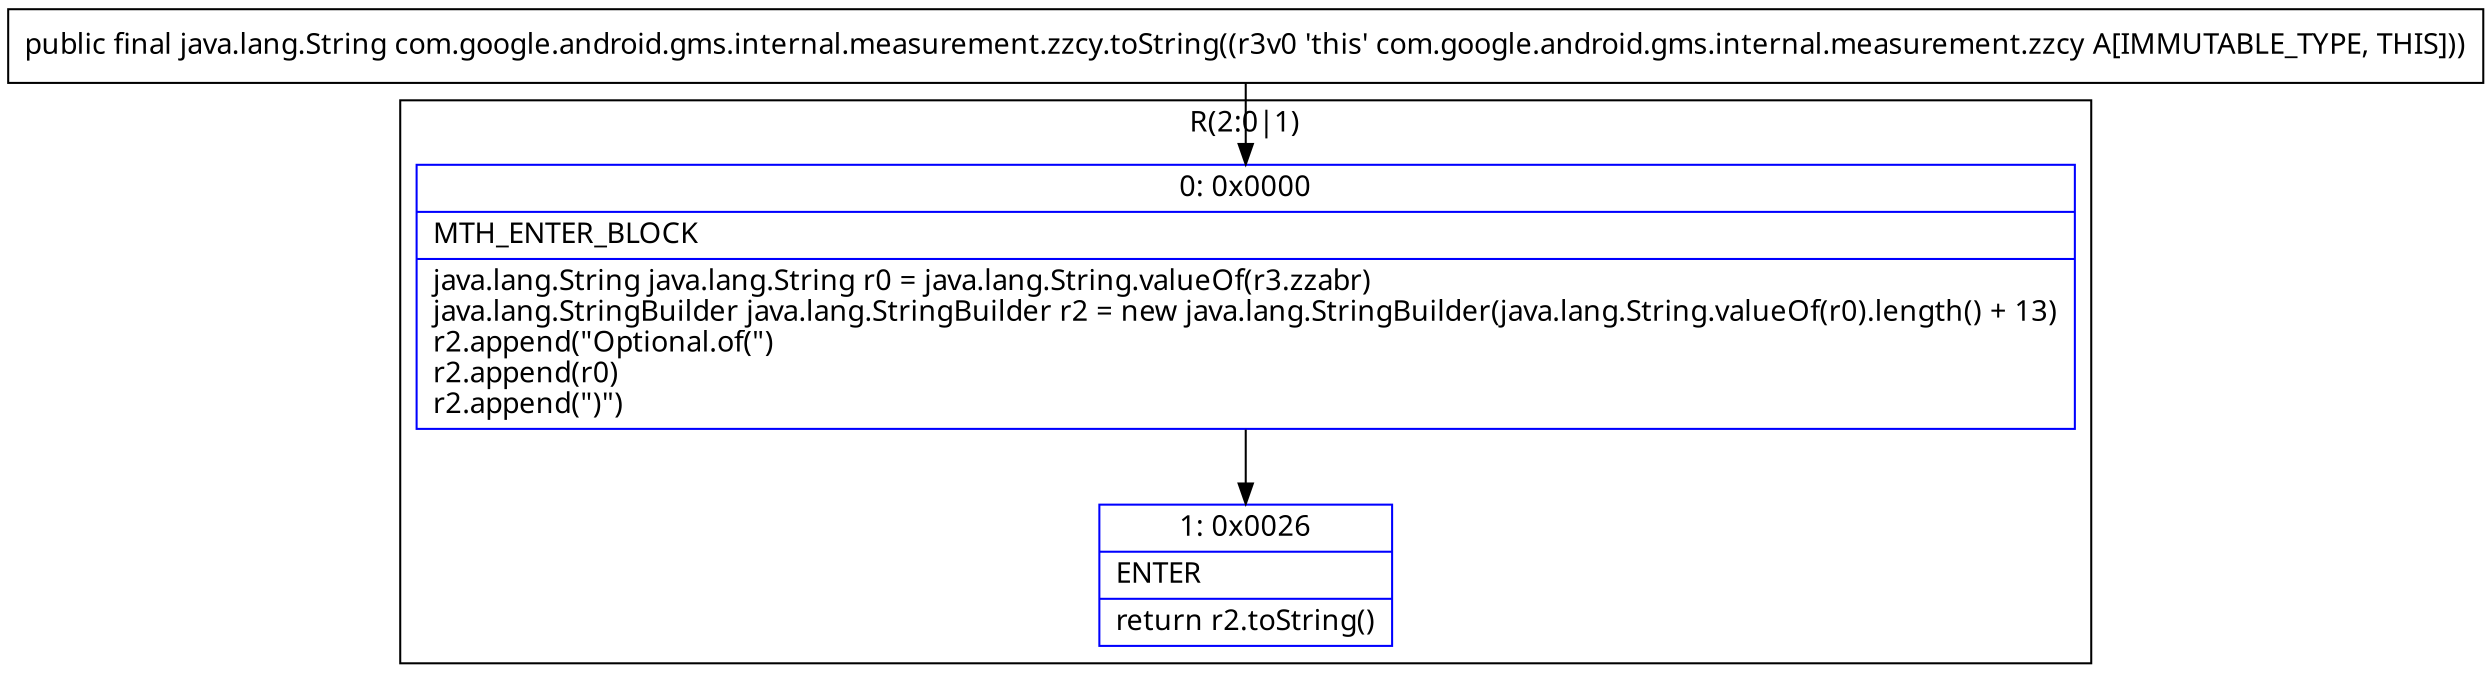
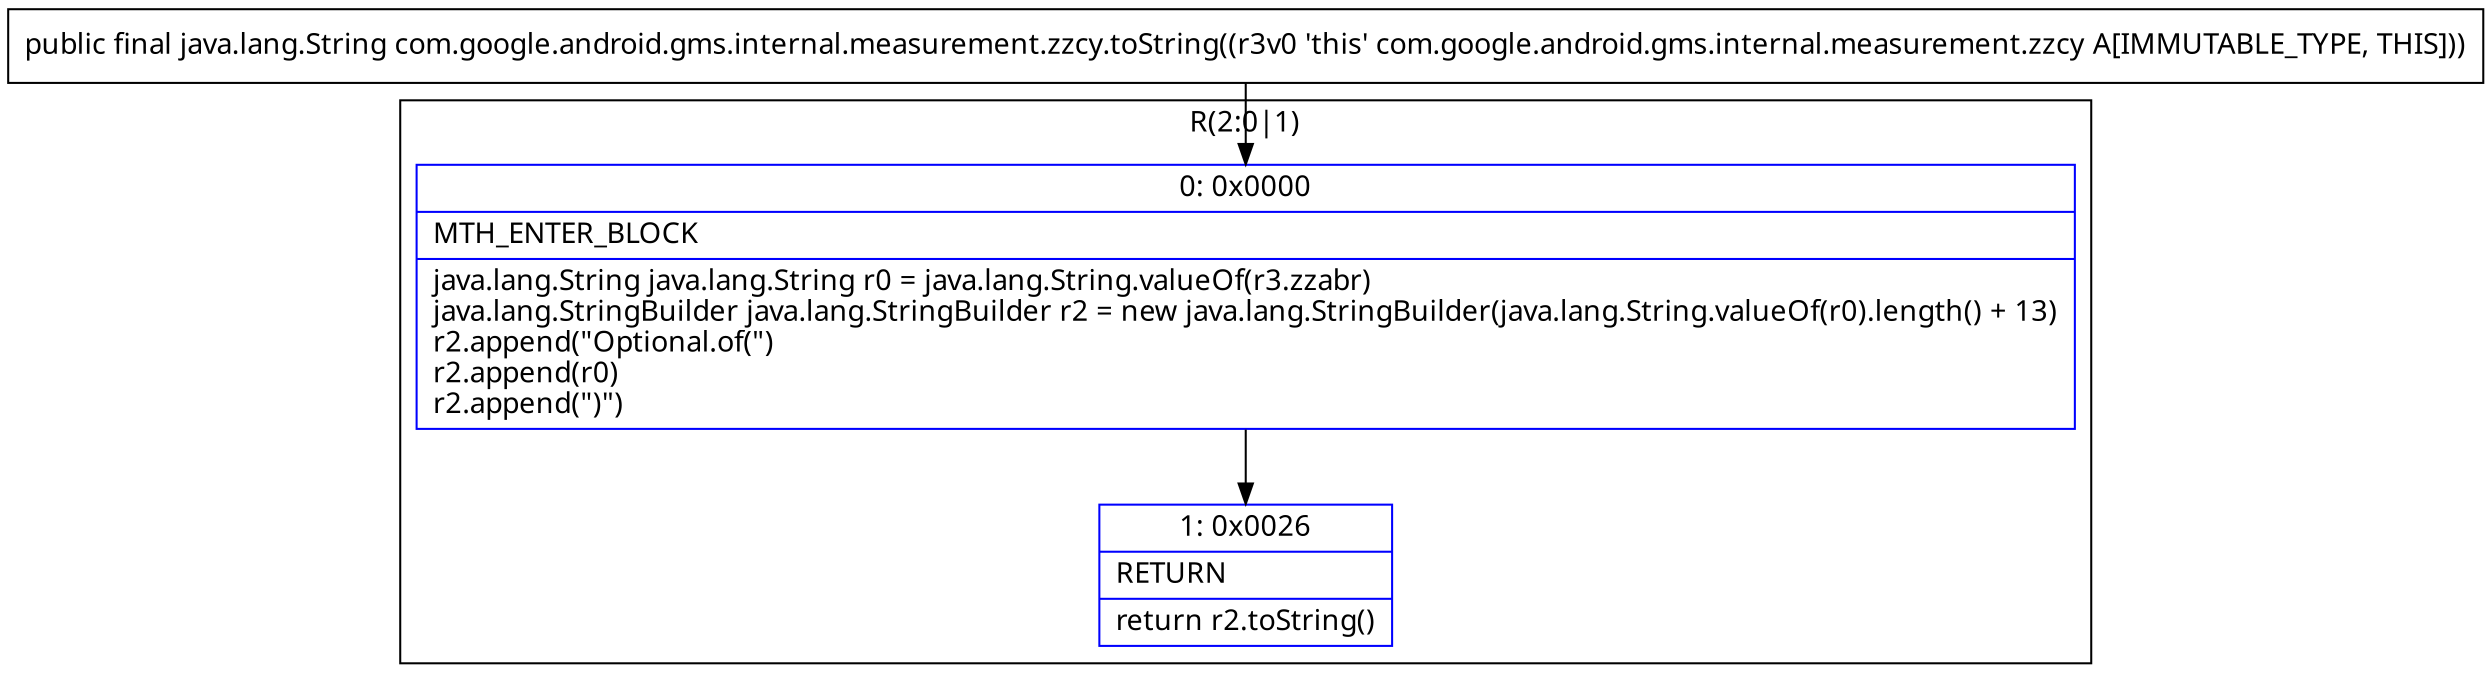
(1160, 574) -> (1172, 574)
